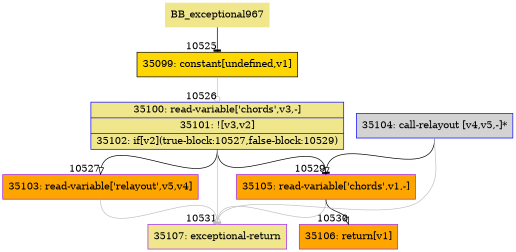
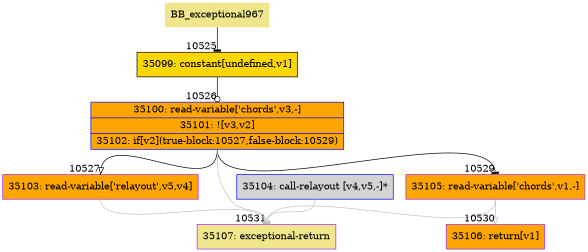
(217, 87) -> (217, 87)
(217, 126) -> (217, 126)
(384, 157) -> none
(339, 213) -> (495, 208)
